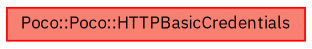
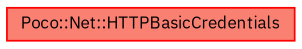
(156, 24) -> (151, 24)
